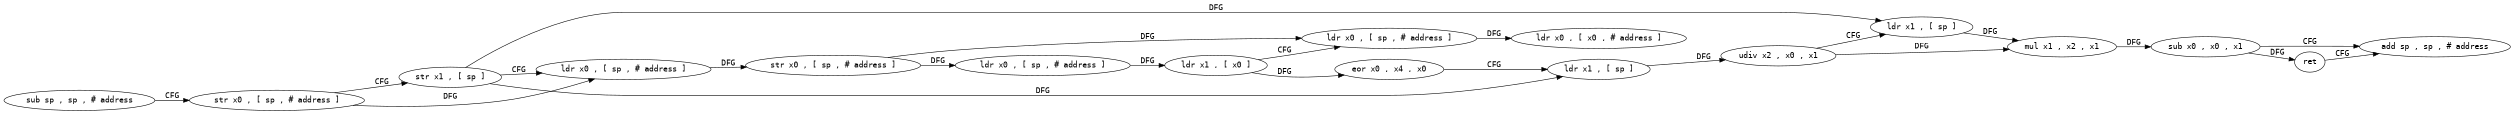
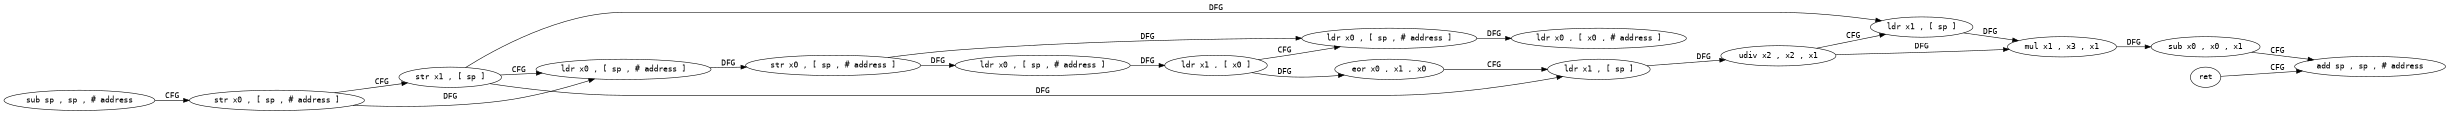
(2062, 47) -> (2062, 47)
(1778, 56) -> (1778, 56)
(2269, 56) -> none
(1389, 69) -> (1389, 69)
